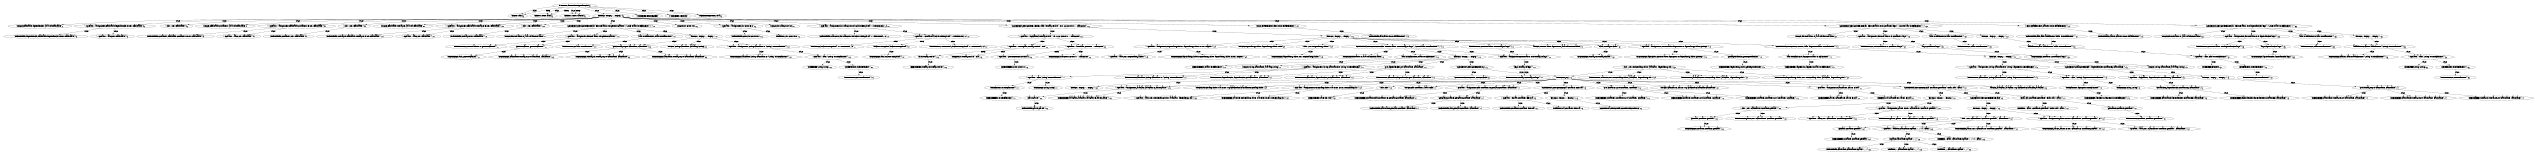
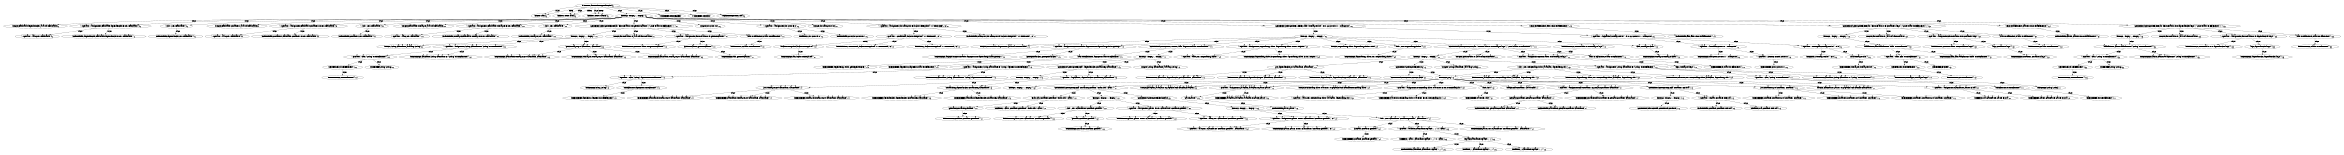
none -> (176, 36)
(2052, 41) -> (1926, 52)
(983, 52) -> (1845, 52)
(1057, 52) -> (1752, 52)
